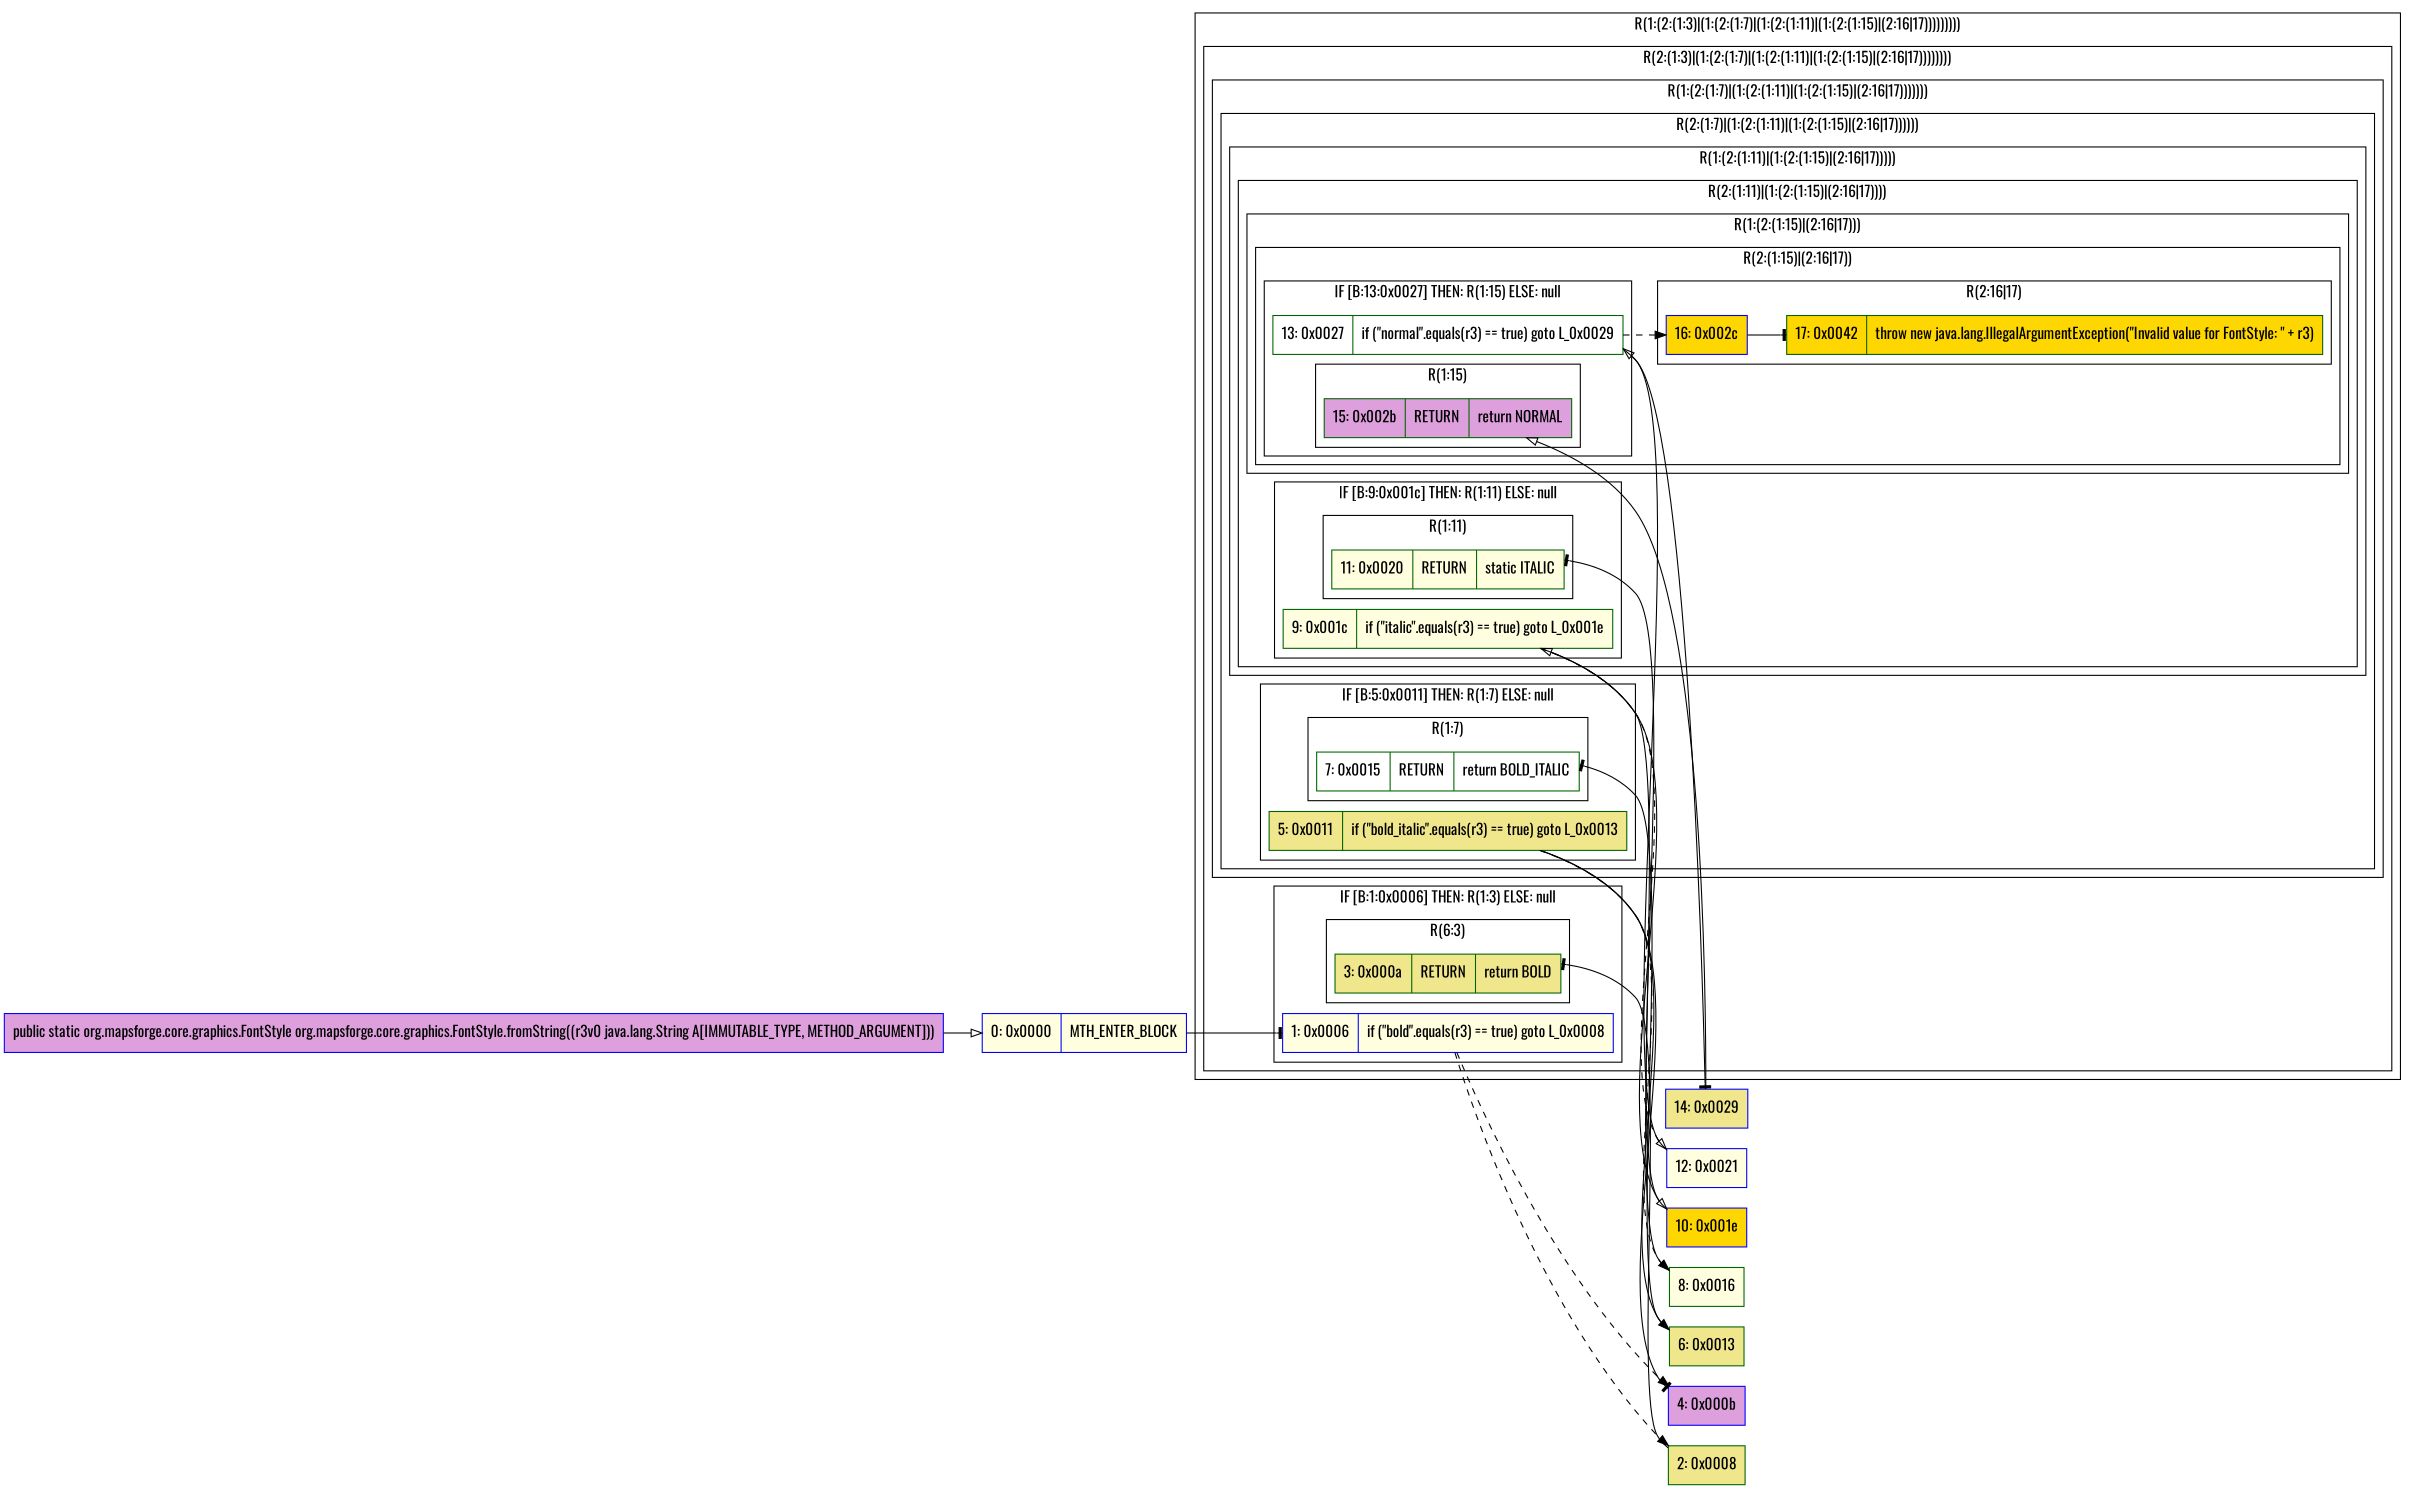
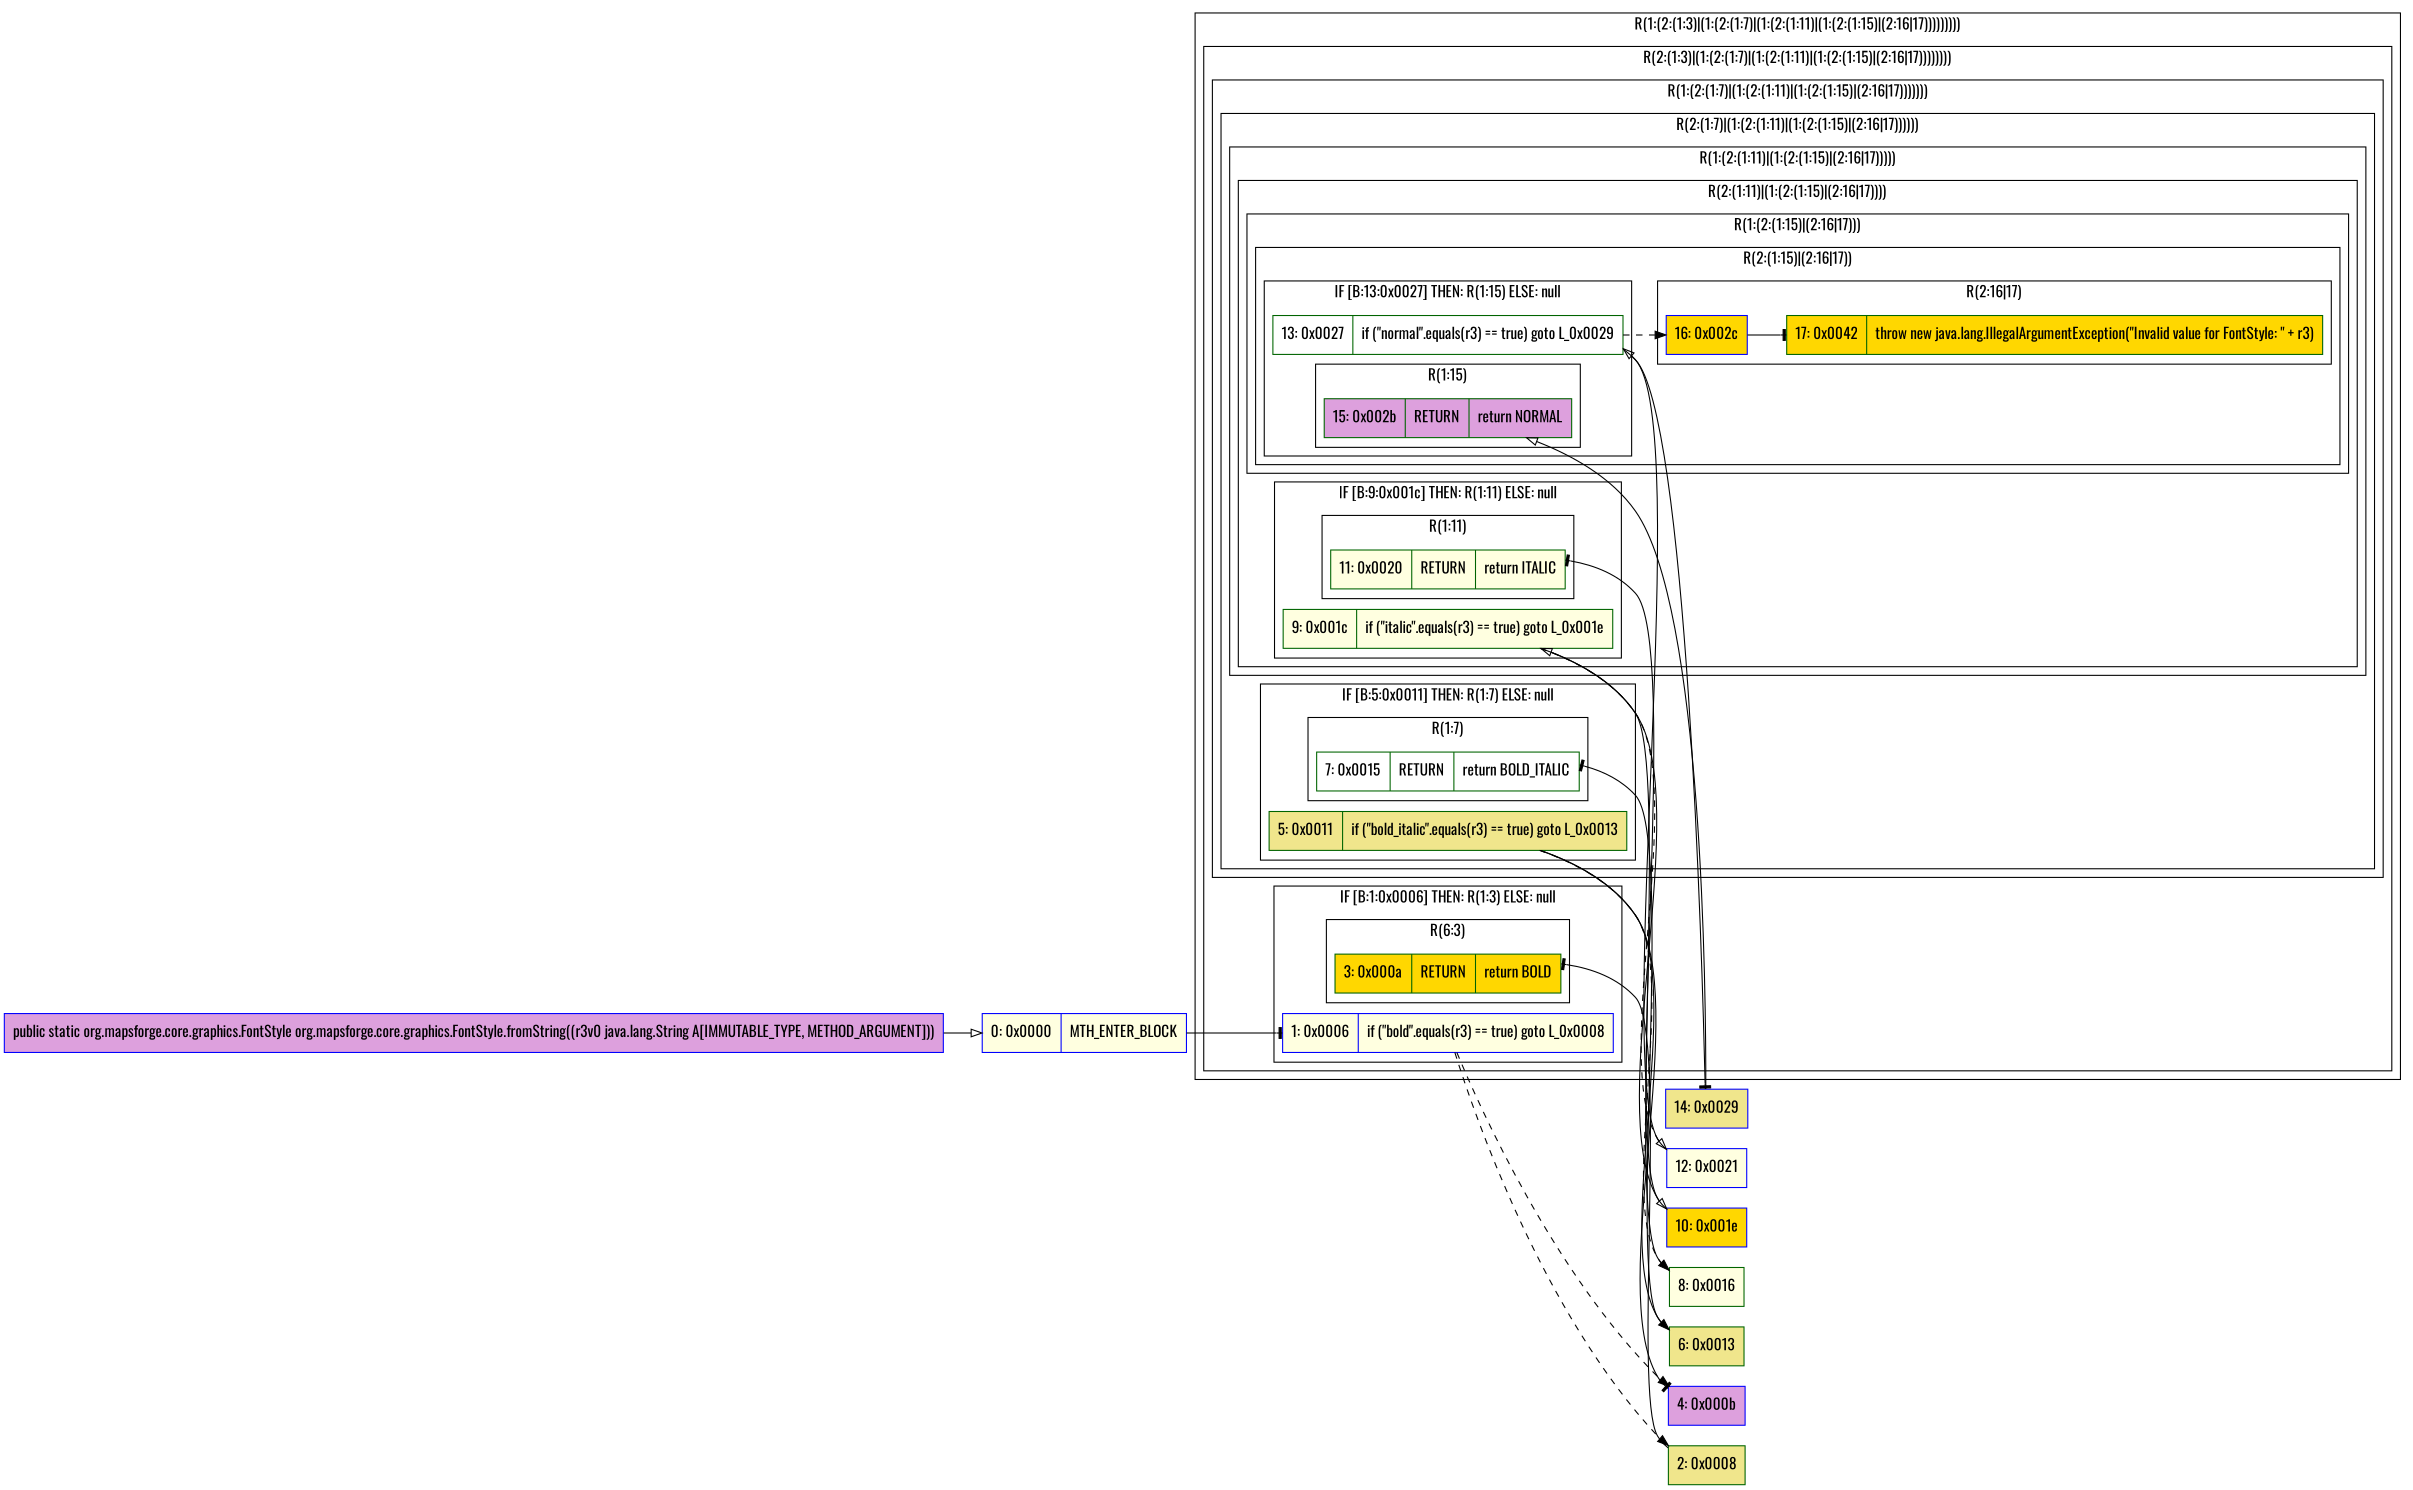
(1520, 569) -> (1520, 569)
(1448, 974) -> (1448, 974)
